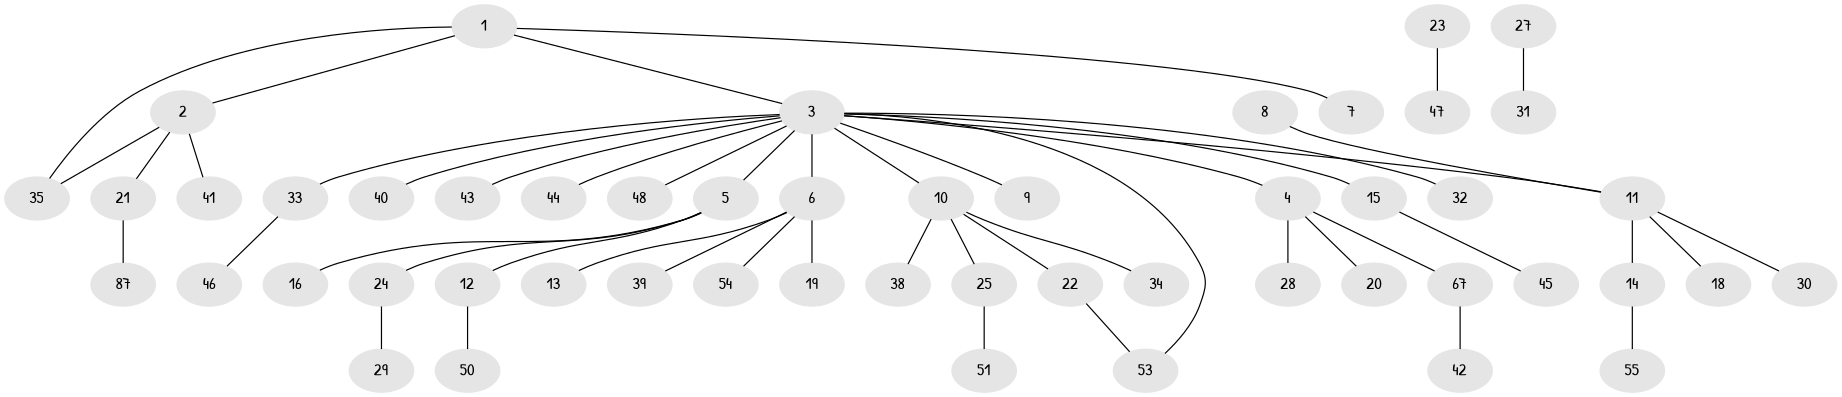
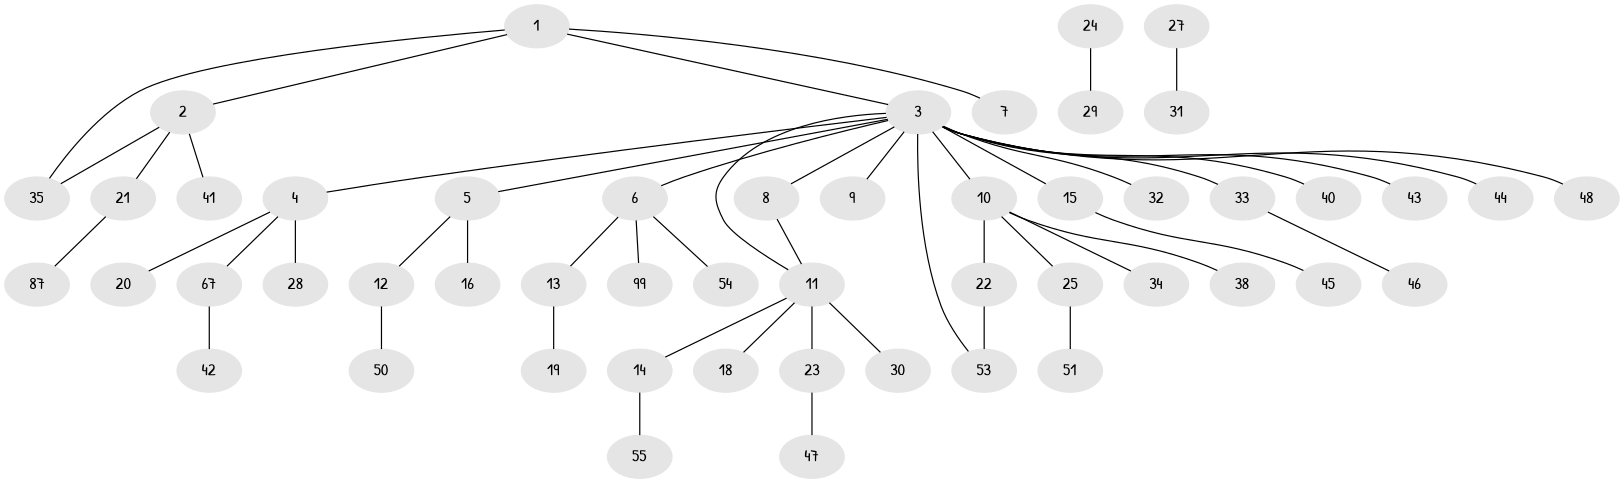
none -> (843, 155)
(812, 242) -> (554, 328)
(479, 250) -> none
(640, 285) -> (640, 285)
none -> (812, 328)
